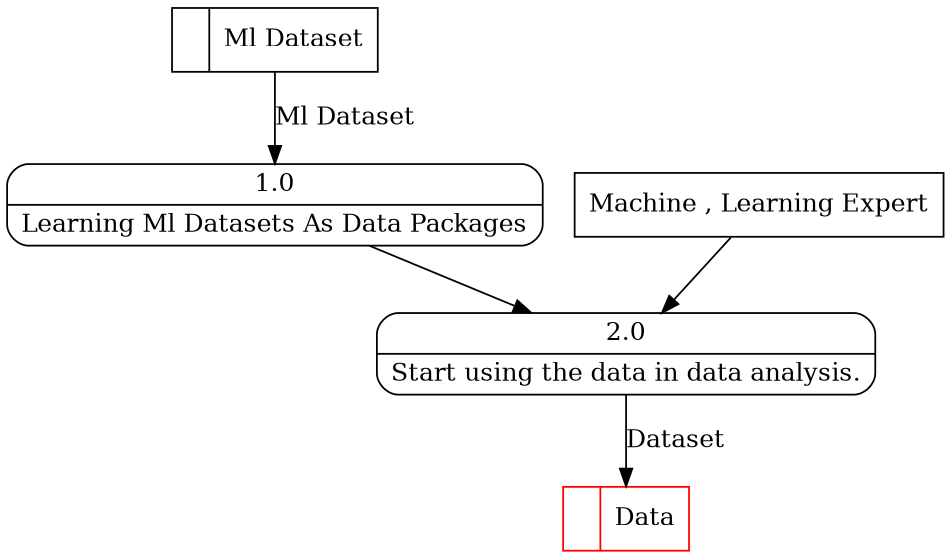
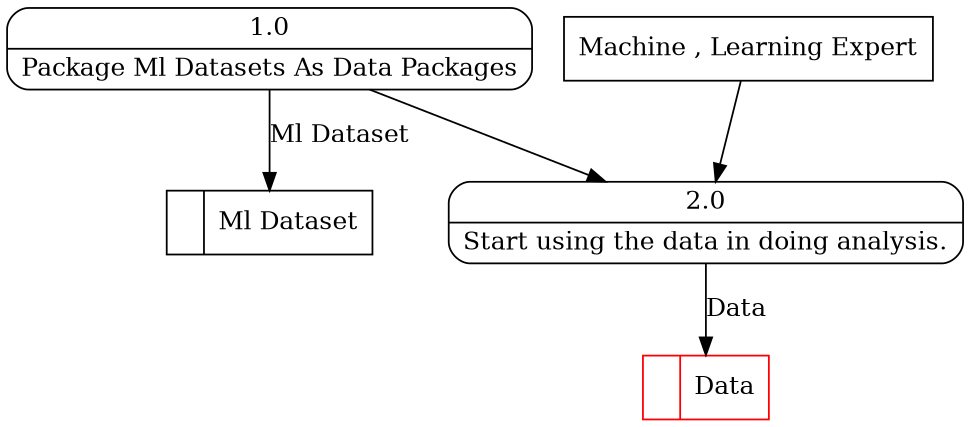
(275, 109) -> (270, 131)
(275, 224) -> (270, 68)
(626, 373) -> (706, 242)
(676, 441) -> (736, 309)
